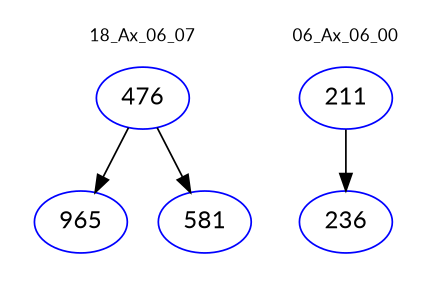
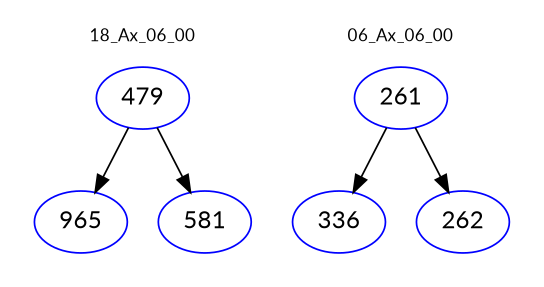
(143, 37) -> (143, 37)
(143, 98) -> (143, 98)
(346, 98) -> (401, 98)
(346, 222) -> (339, 222)
none -> (463, 222)
